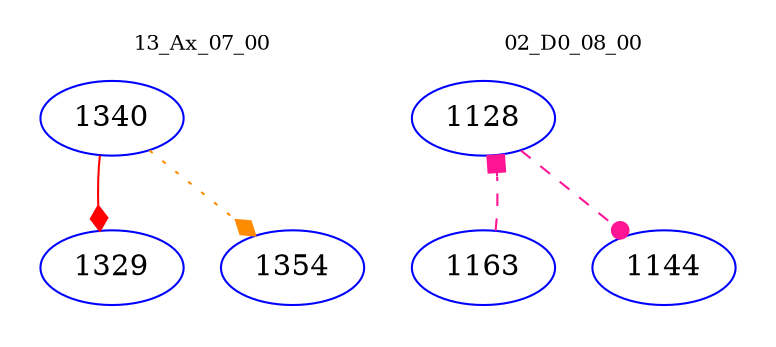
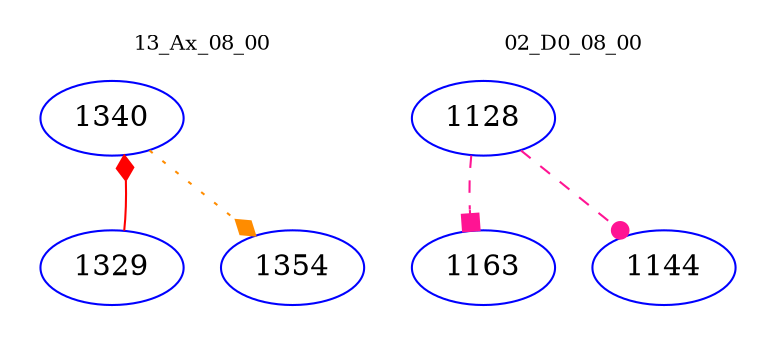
(202, 45) -> (202, 45)
(98, 180) -> (126, 206)
(497, 204) -> (470, 183)
